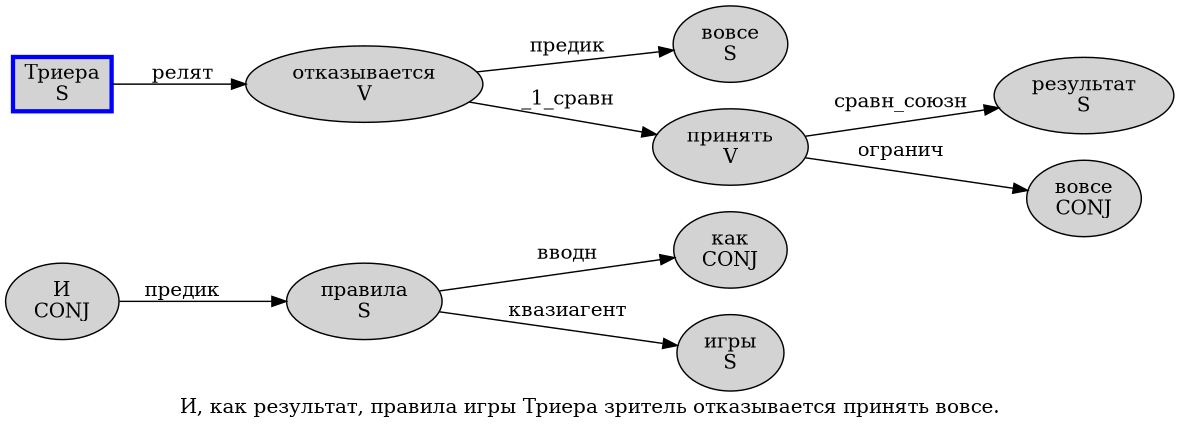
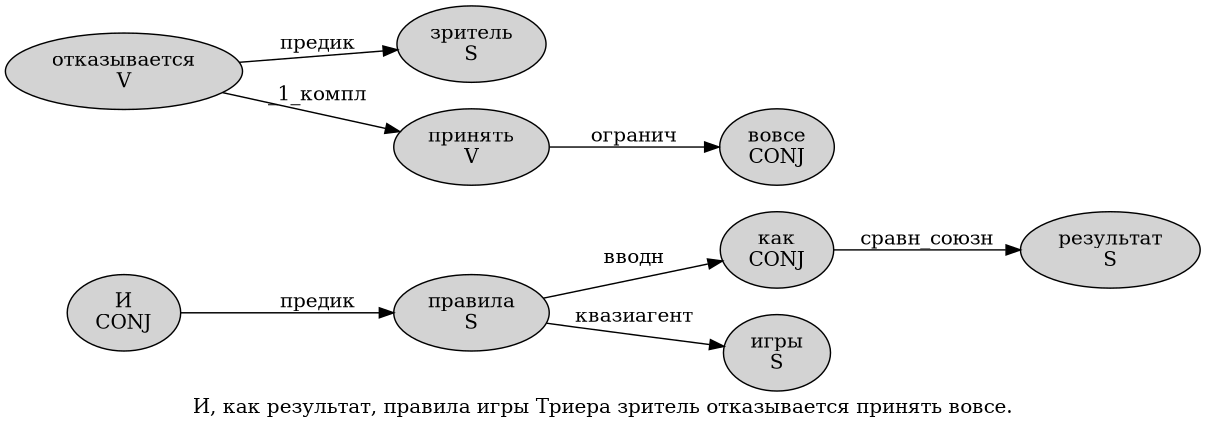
(730, 44) -> (471, 44)
(62, 84) -> none
(568, 99) -> (318, 95)
(895, 123) -> (920, 250)
